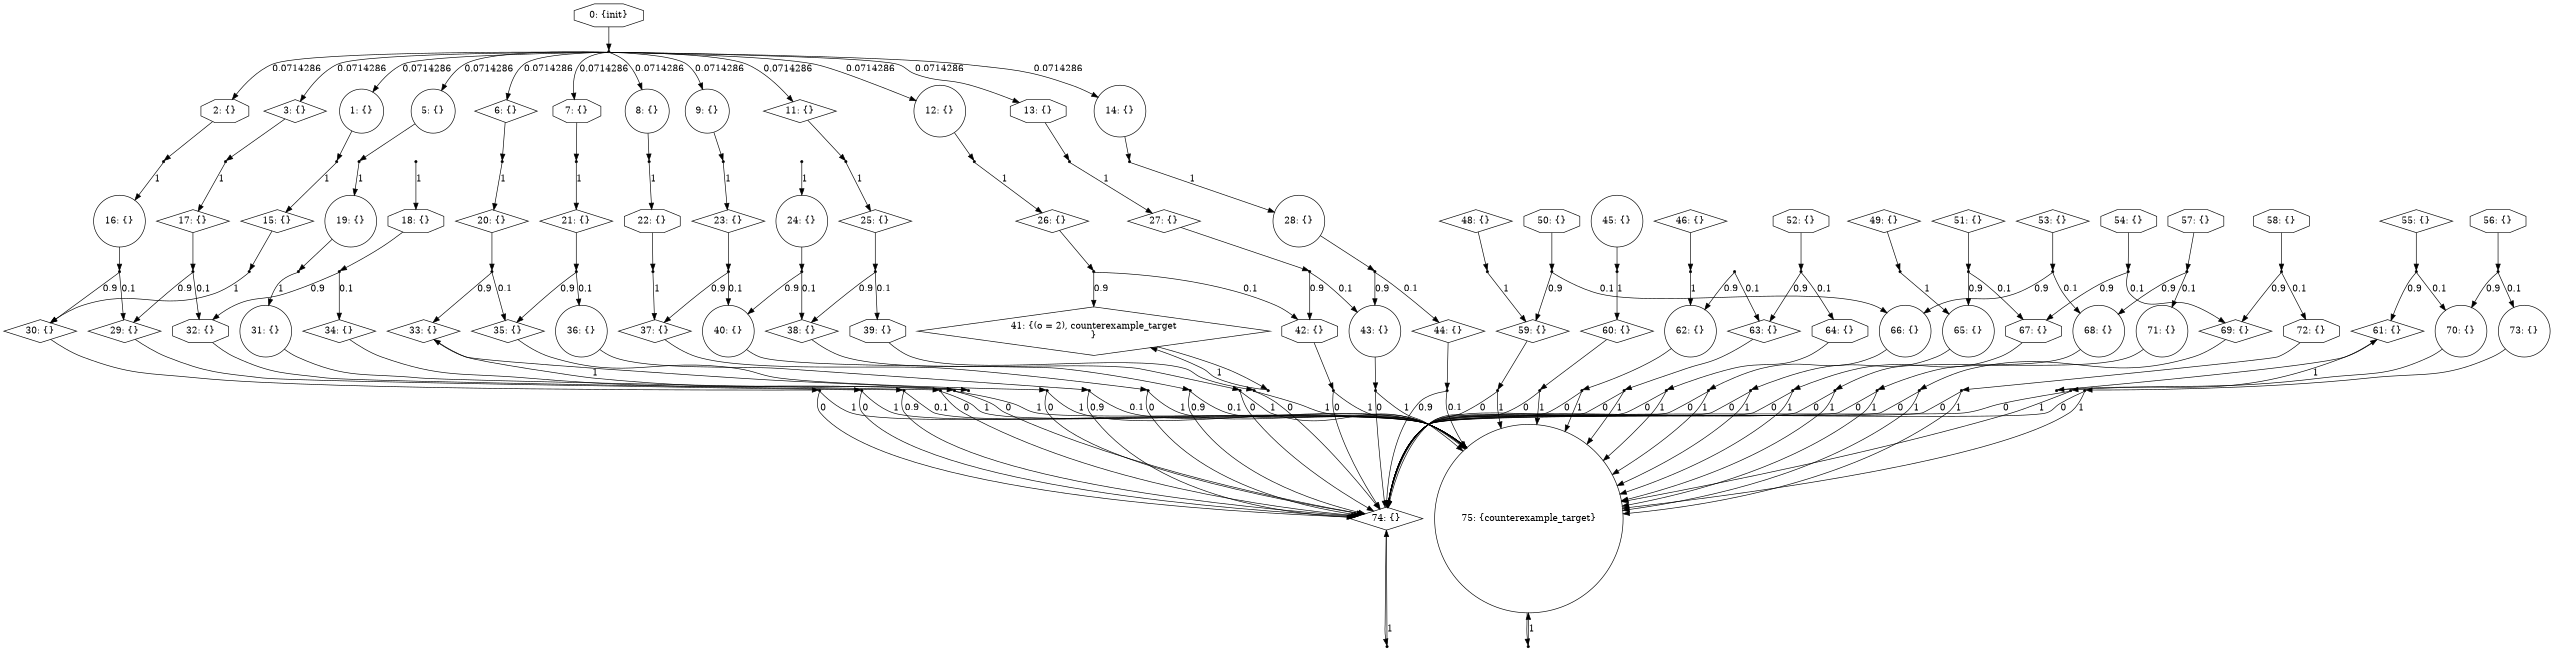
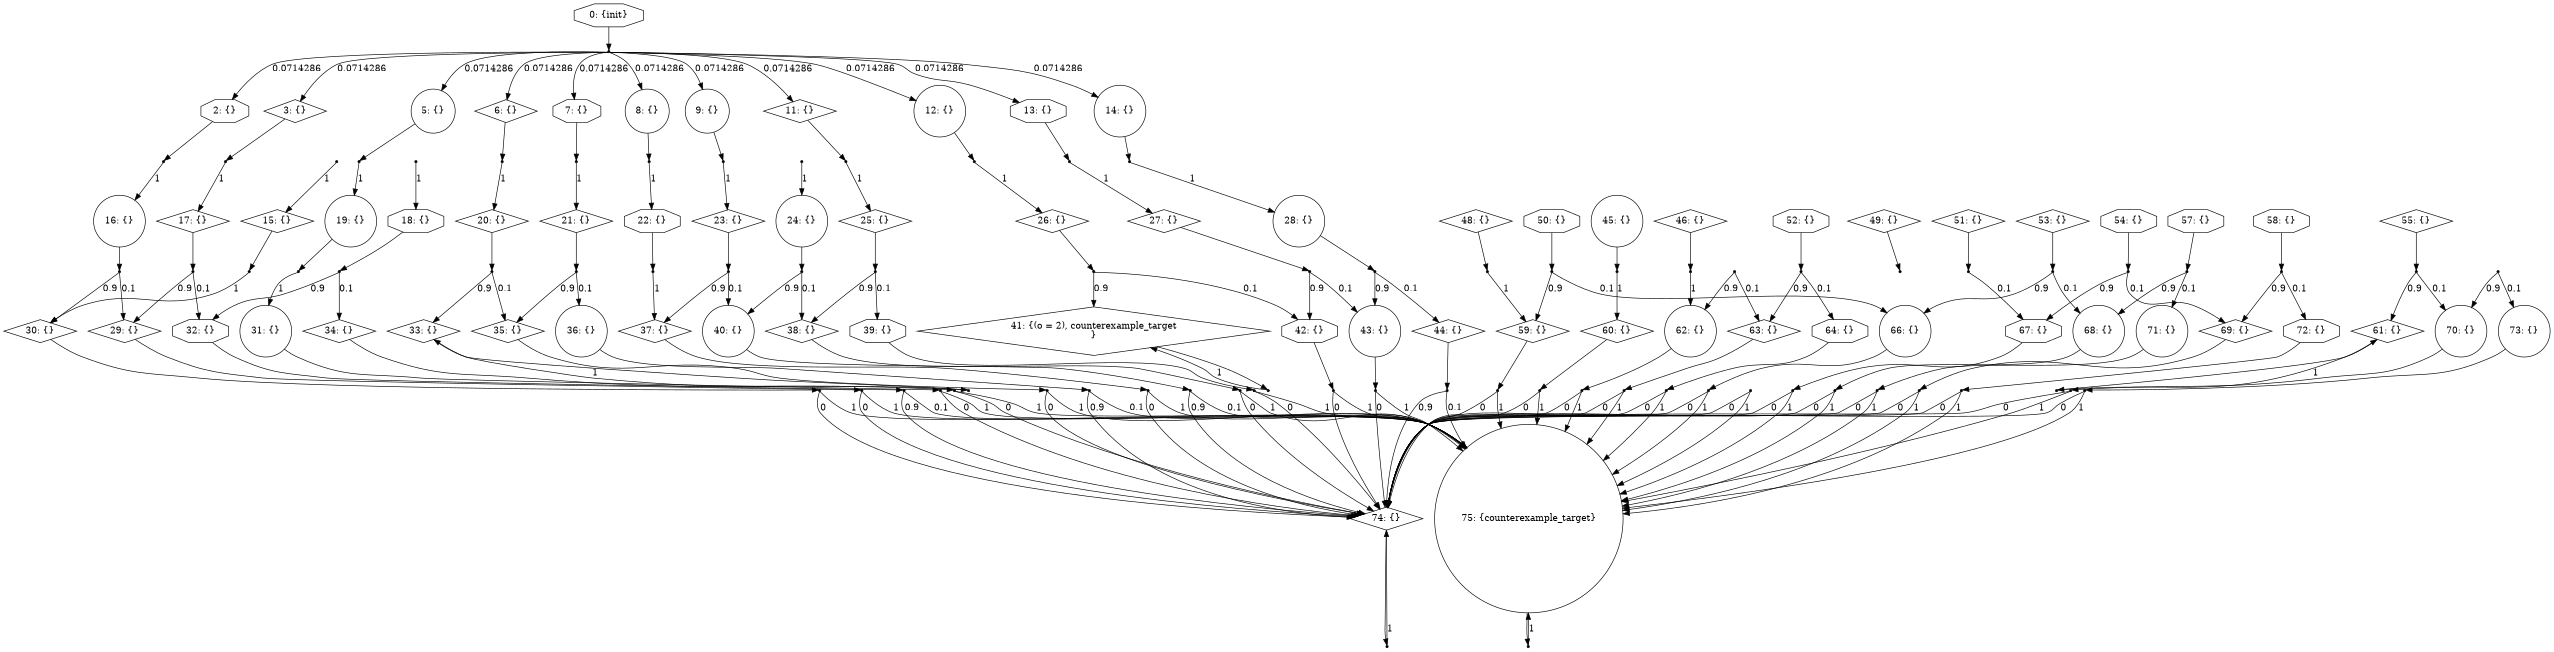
(362, 111) -> none
(2498, 221) -> none
(1968, 331) -> none
